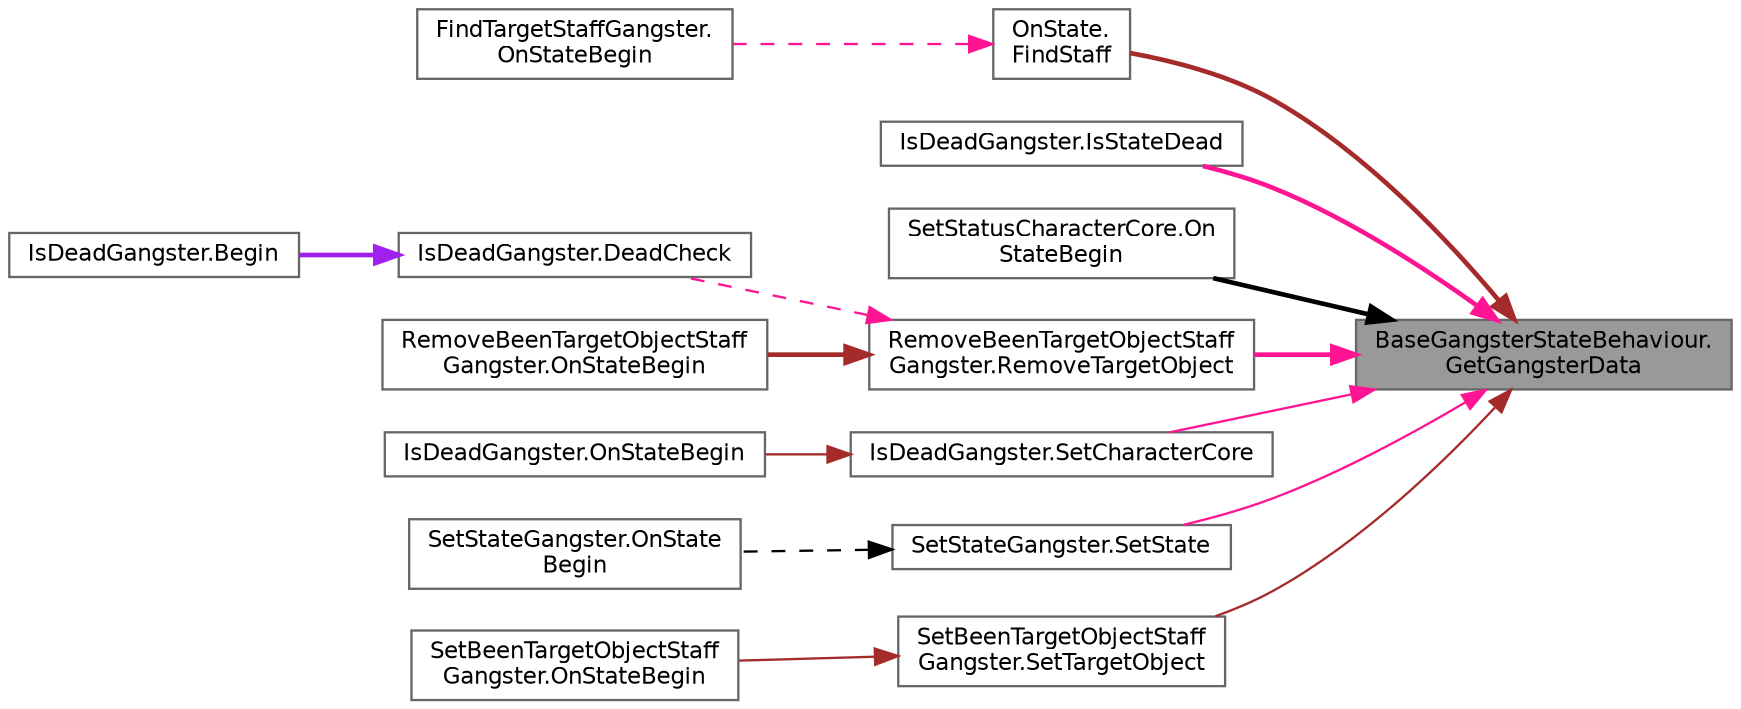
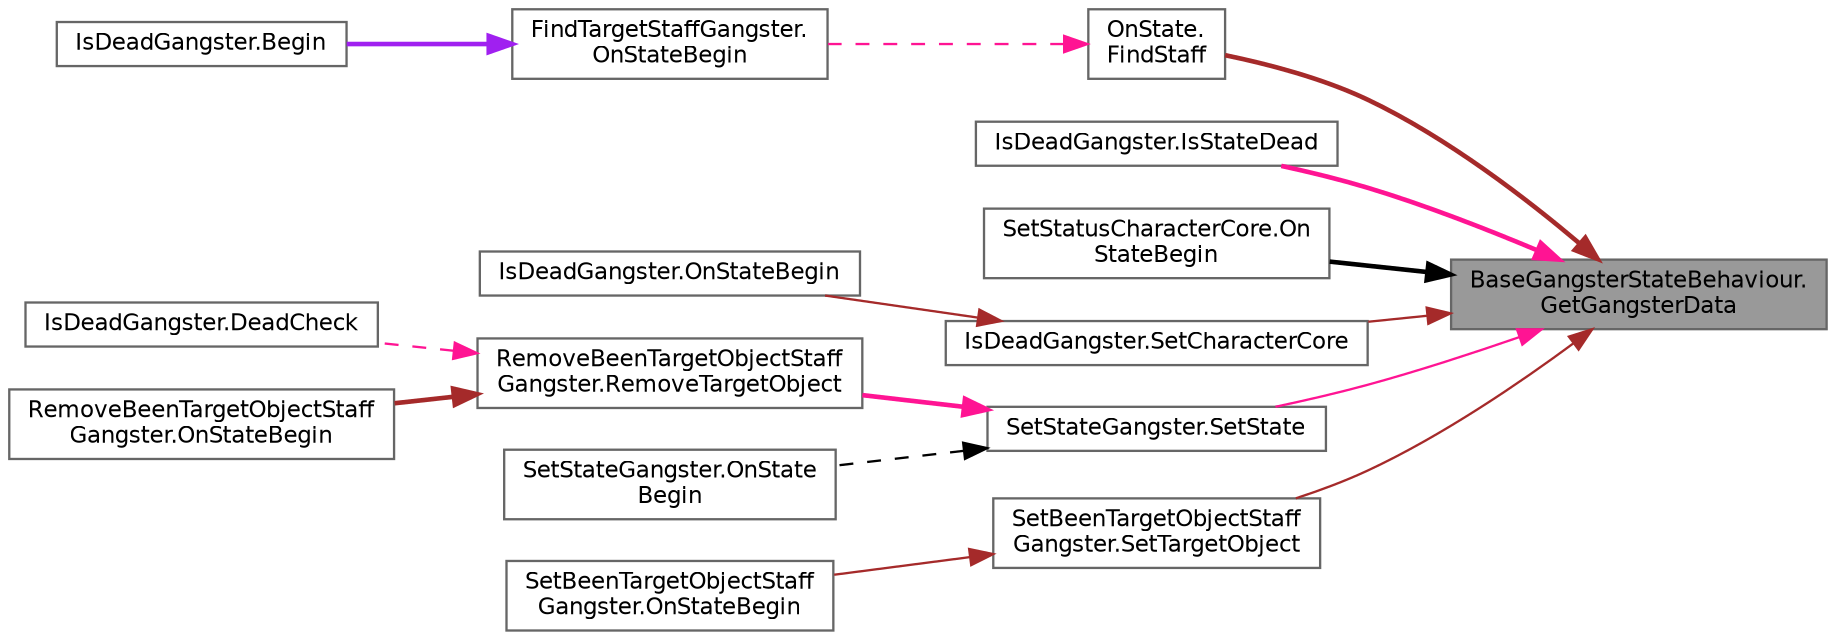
(337, 255) -> (418, 44)
(1293, 355) -> (913, 401)
(1260, 413) -> (1398, 319)
